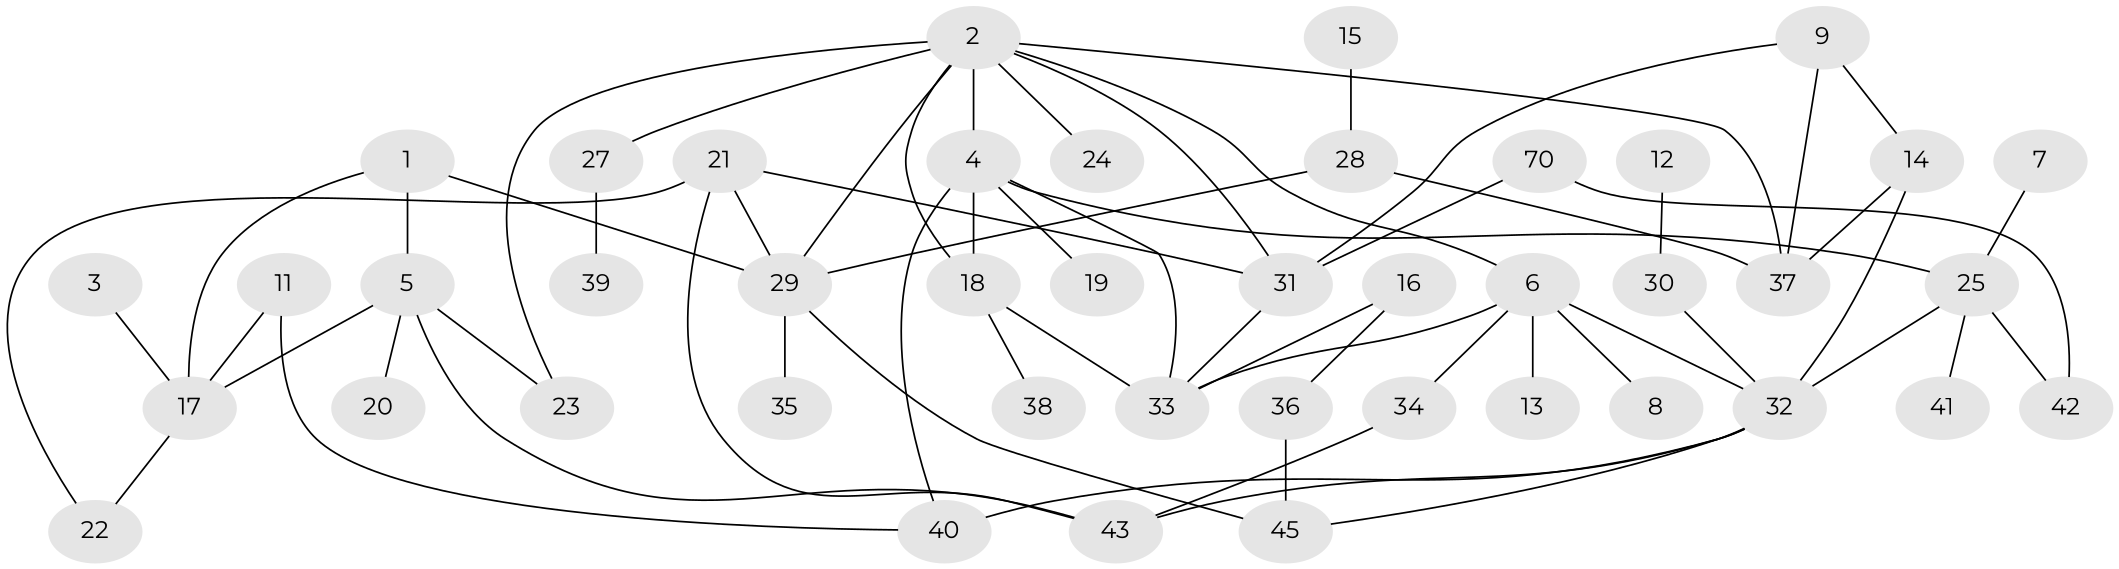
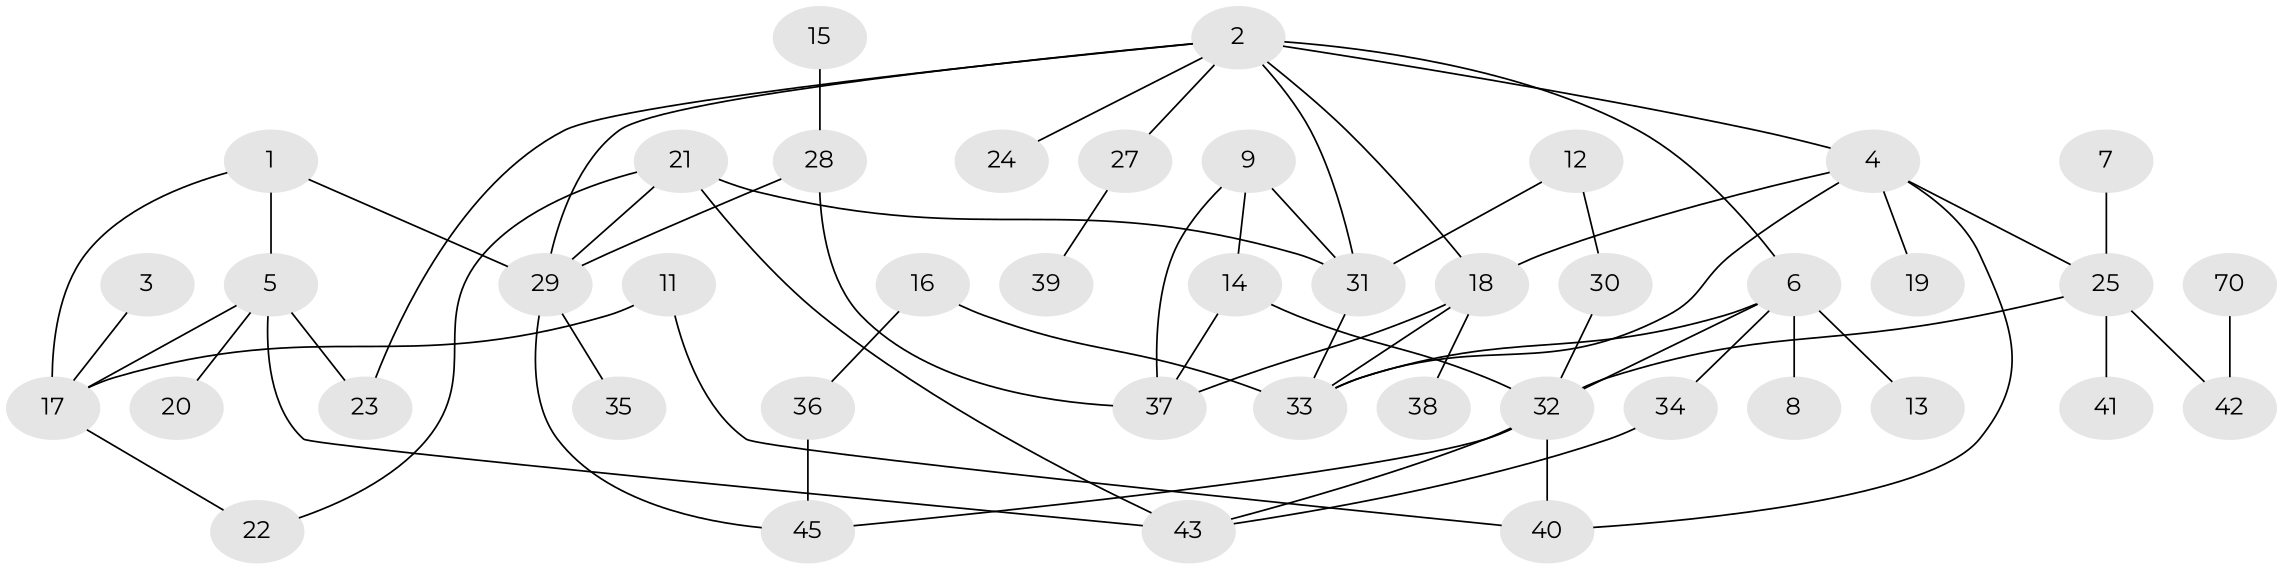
(1442, 87) -> (1310, 354)
(1413, 223) -> (1468, 223)
